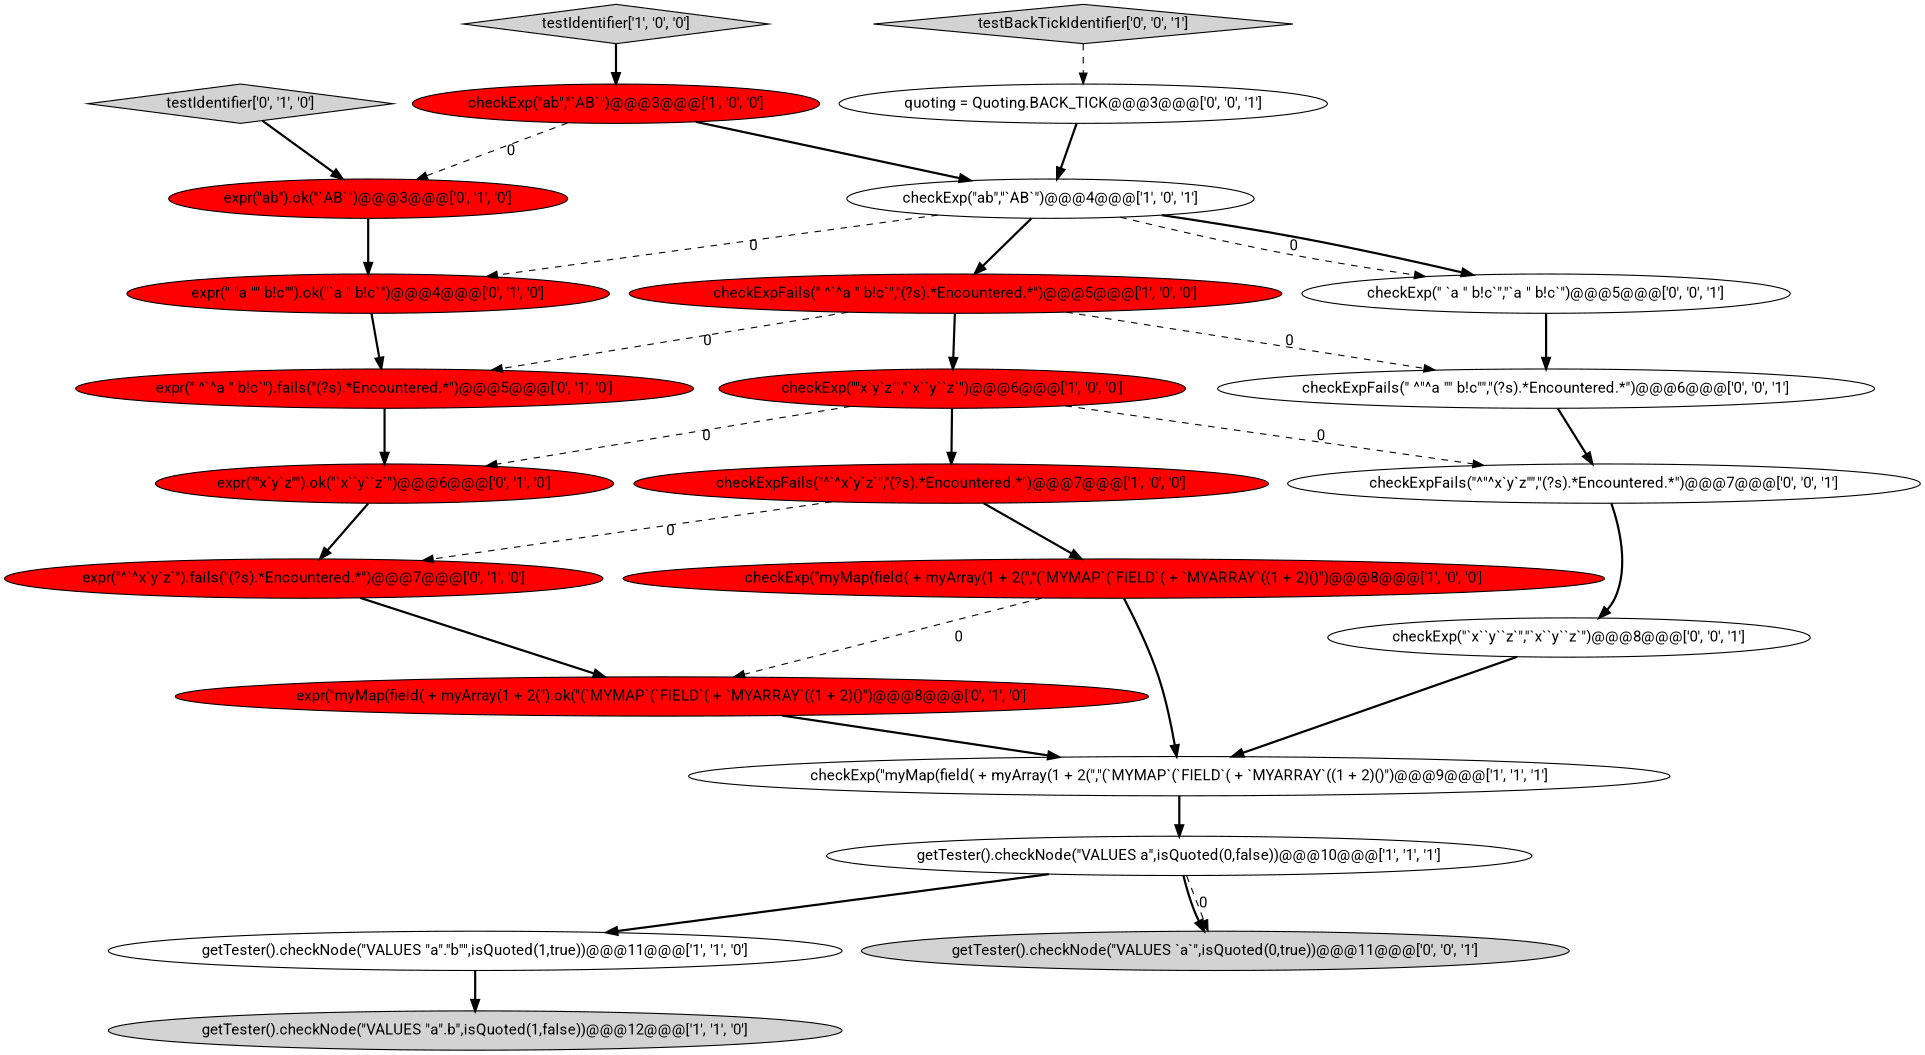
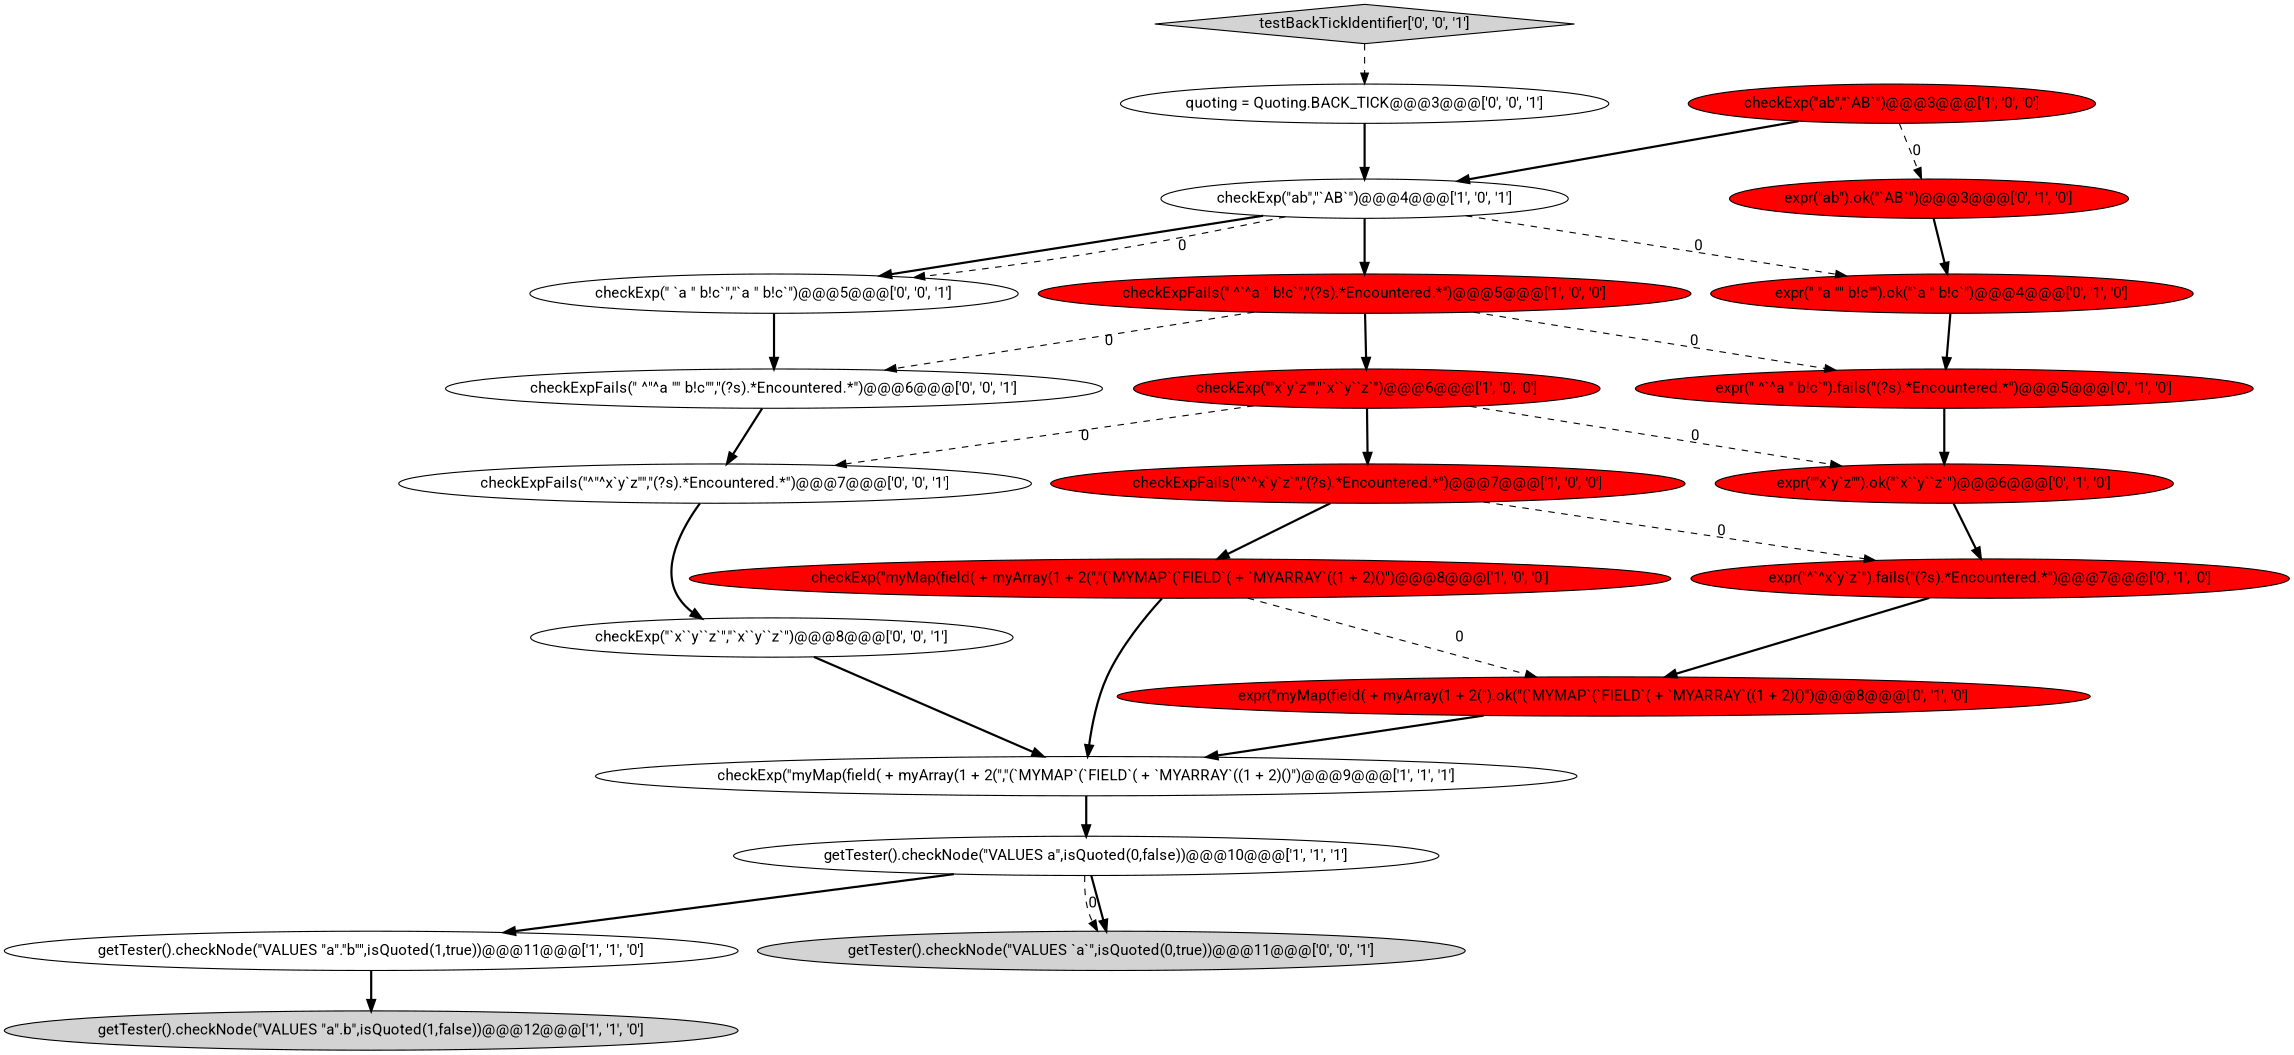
(616, 24) -> none
(240, 104) -> none
